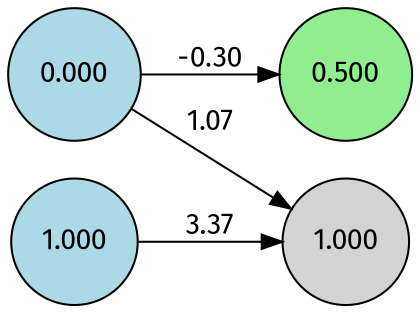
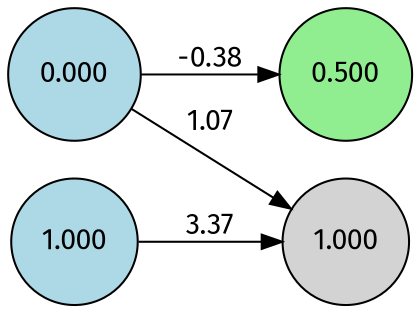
(210, 59) -> (210, 59)
